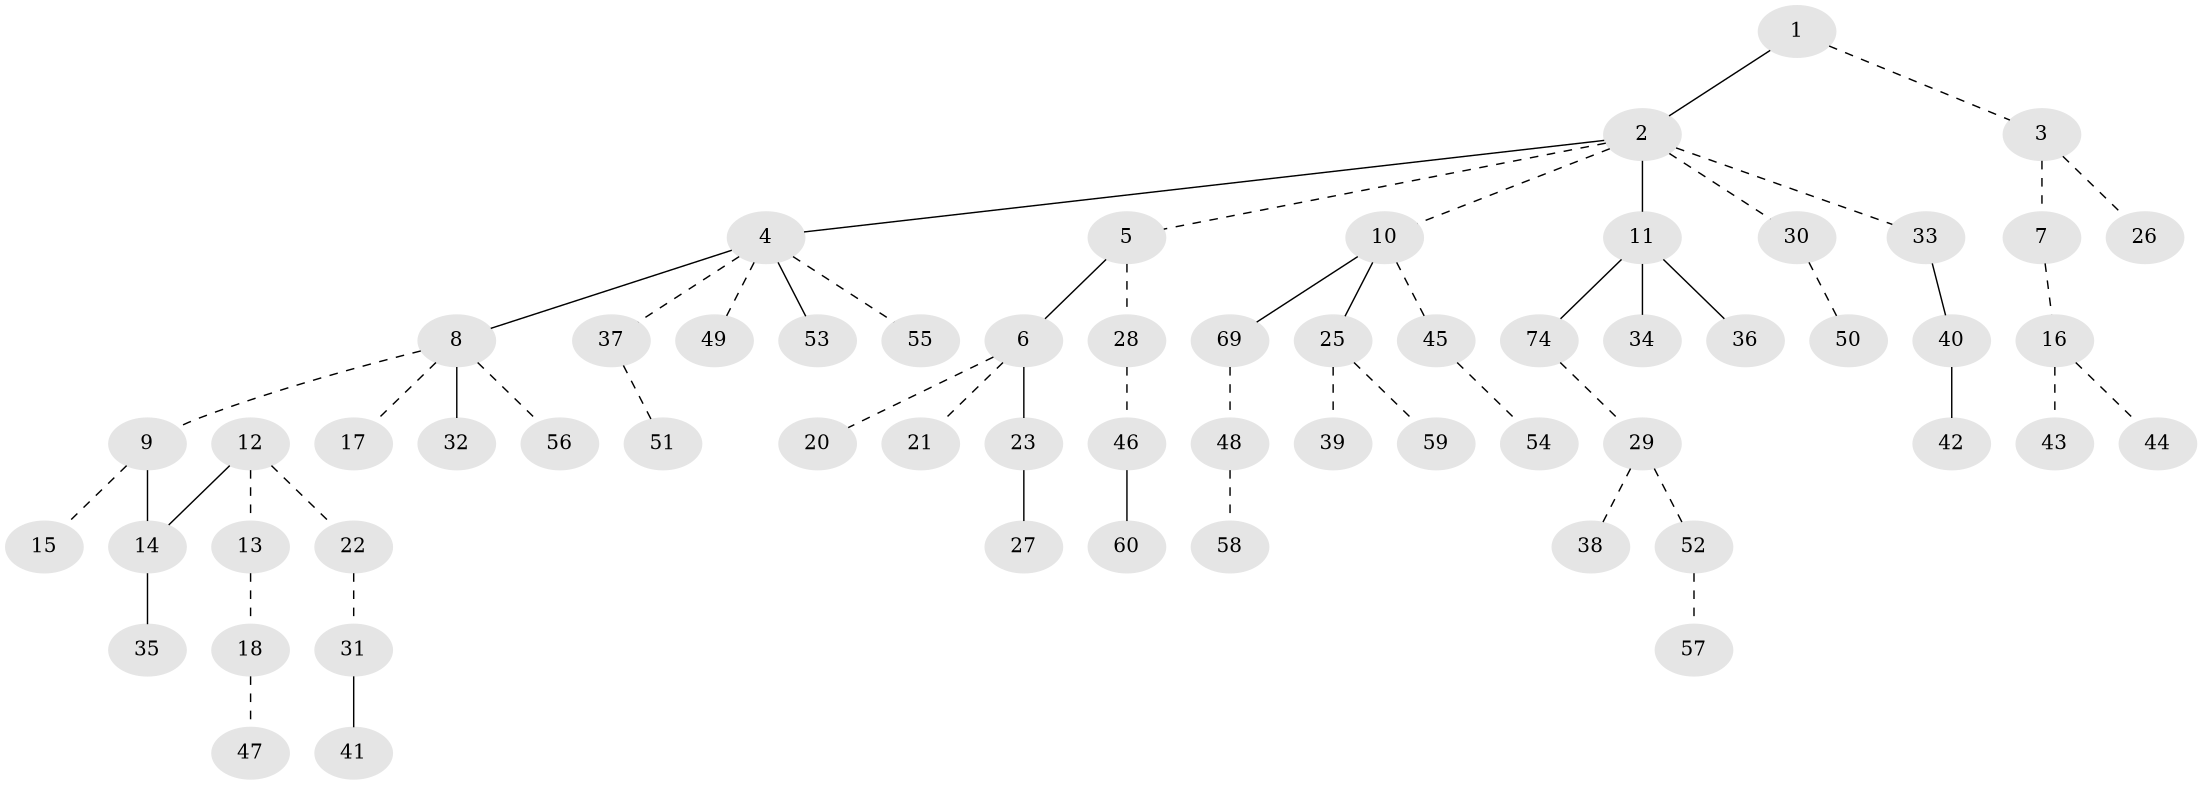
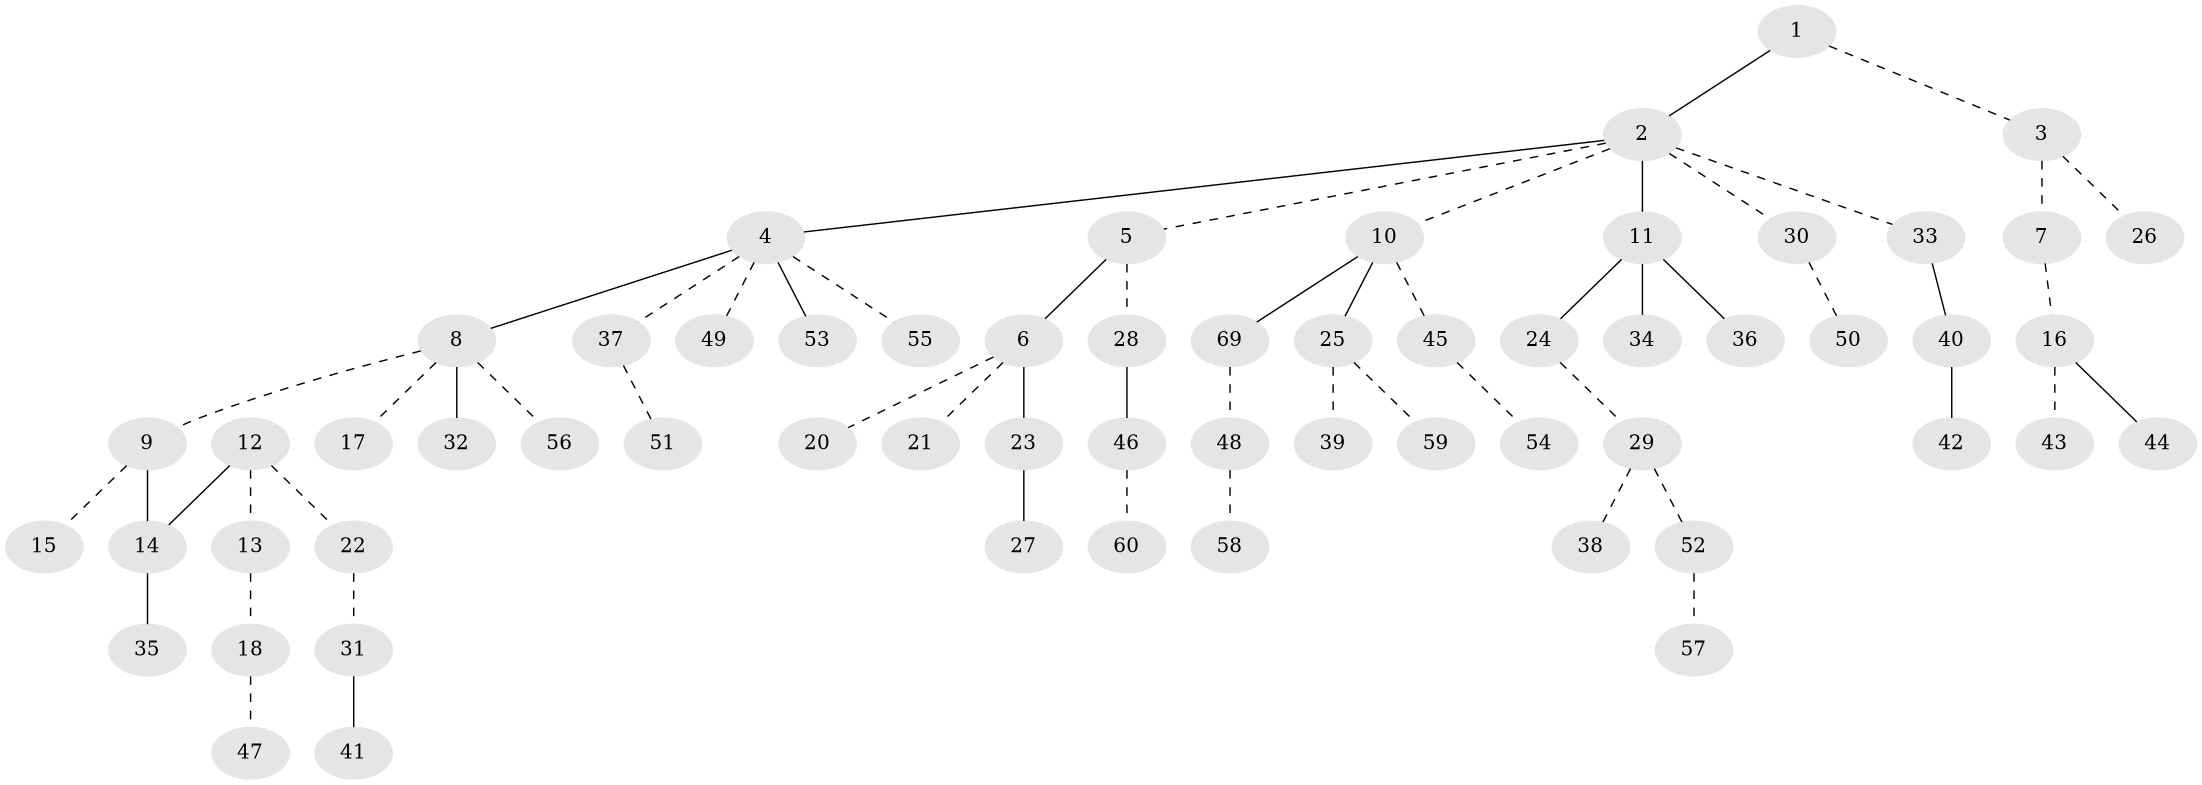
(1539, 341) -> (1539, 341)
(1127, 392) -> (1127, 392)
(2106, 392) -> (2106, 392)
(1127, 496) -> (1127, 496)
